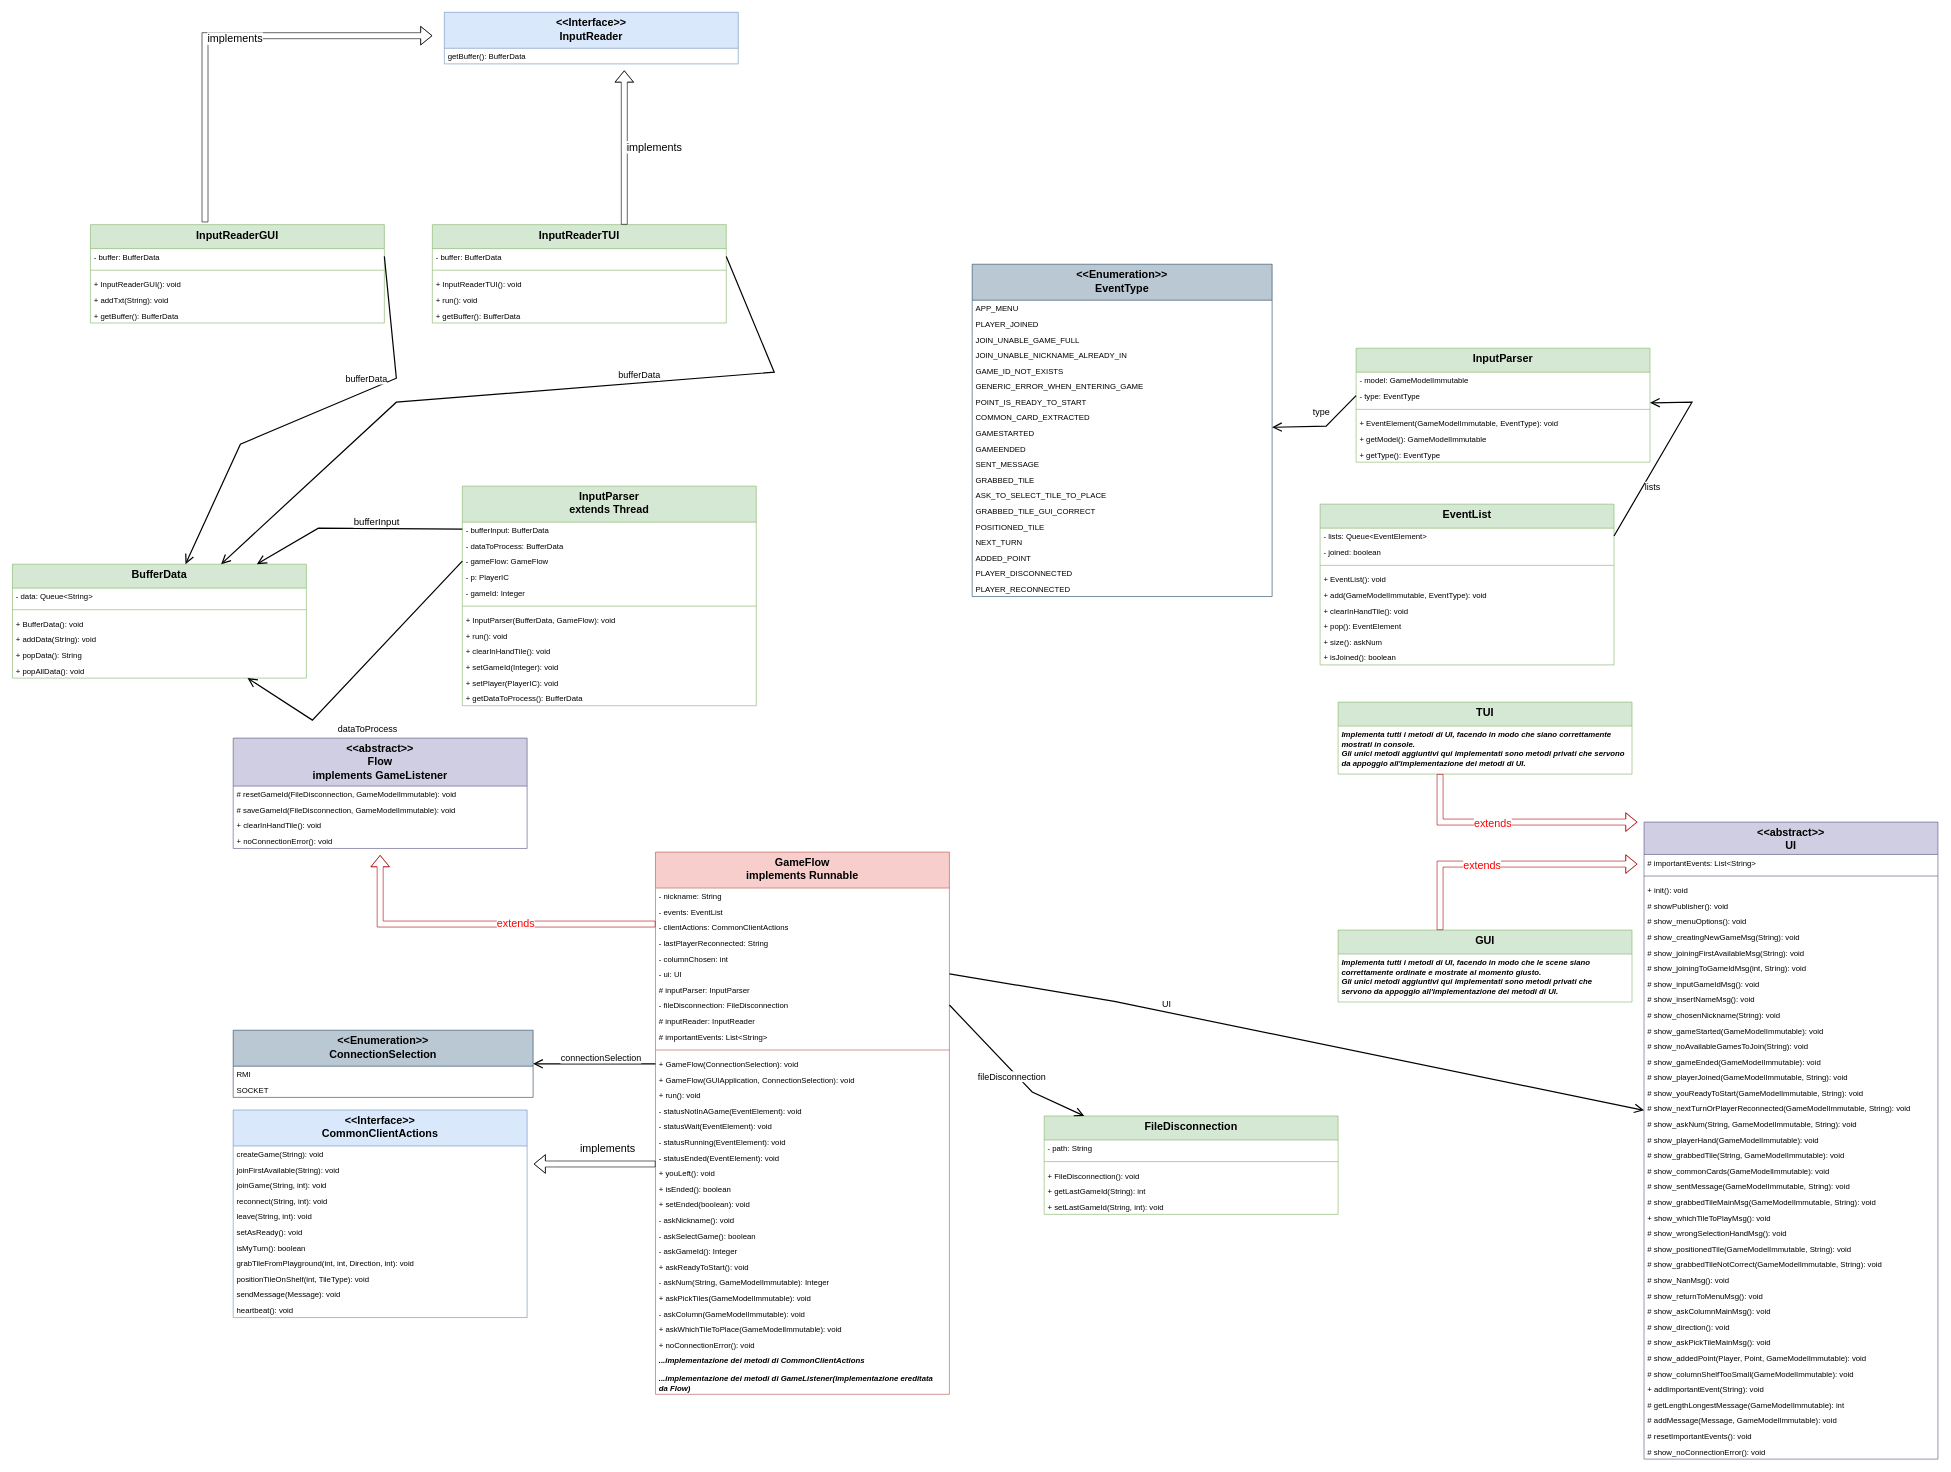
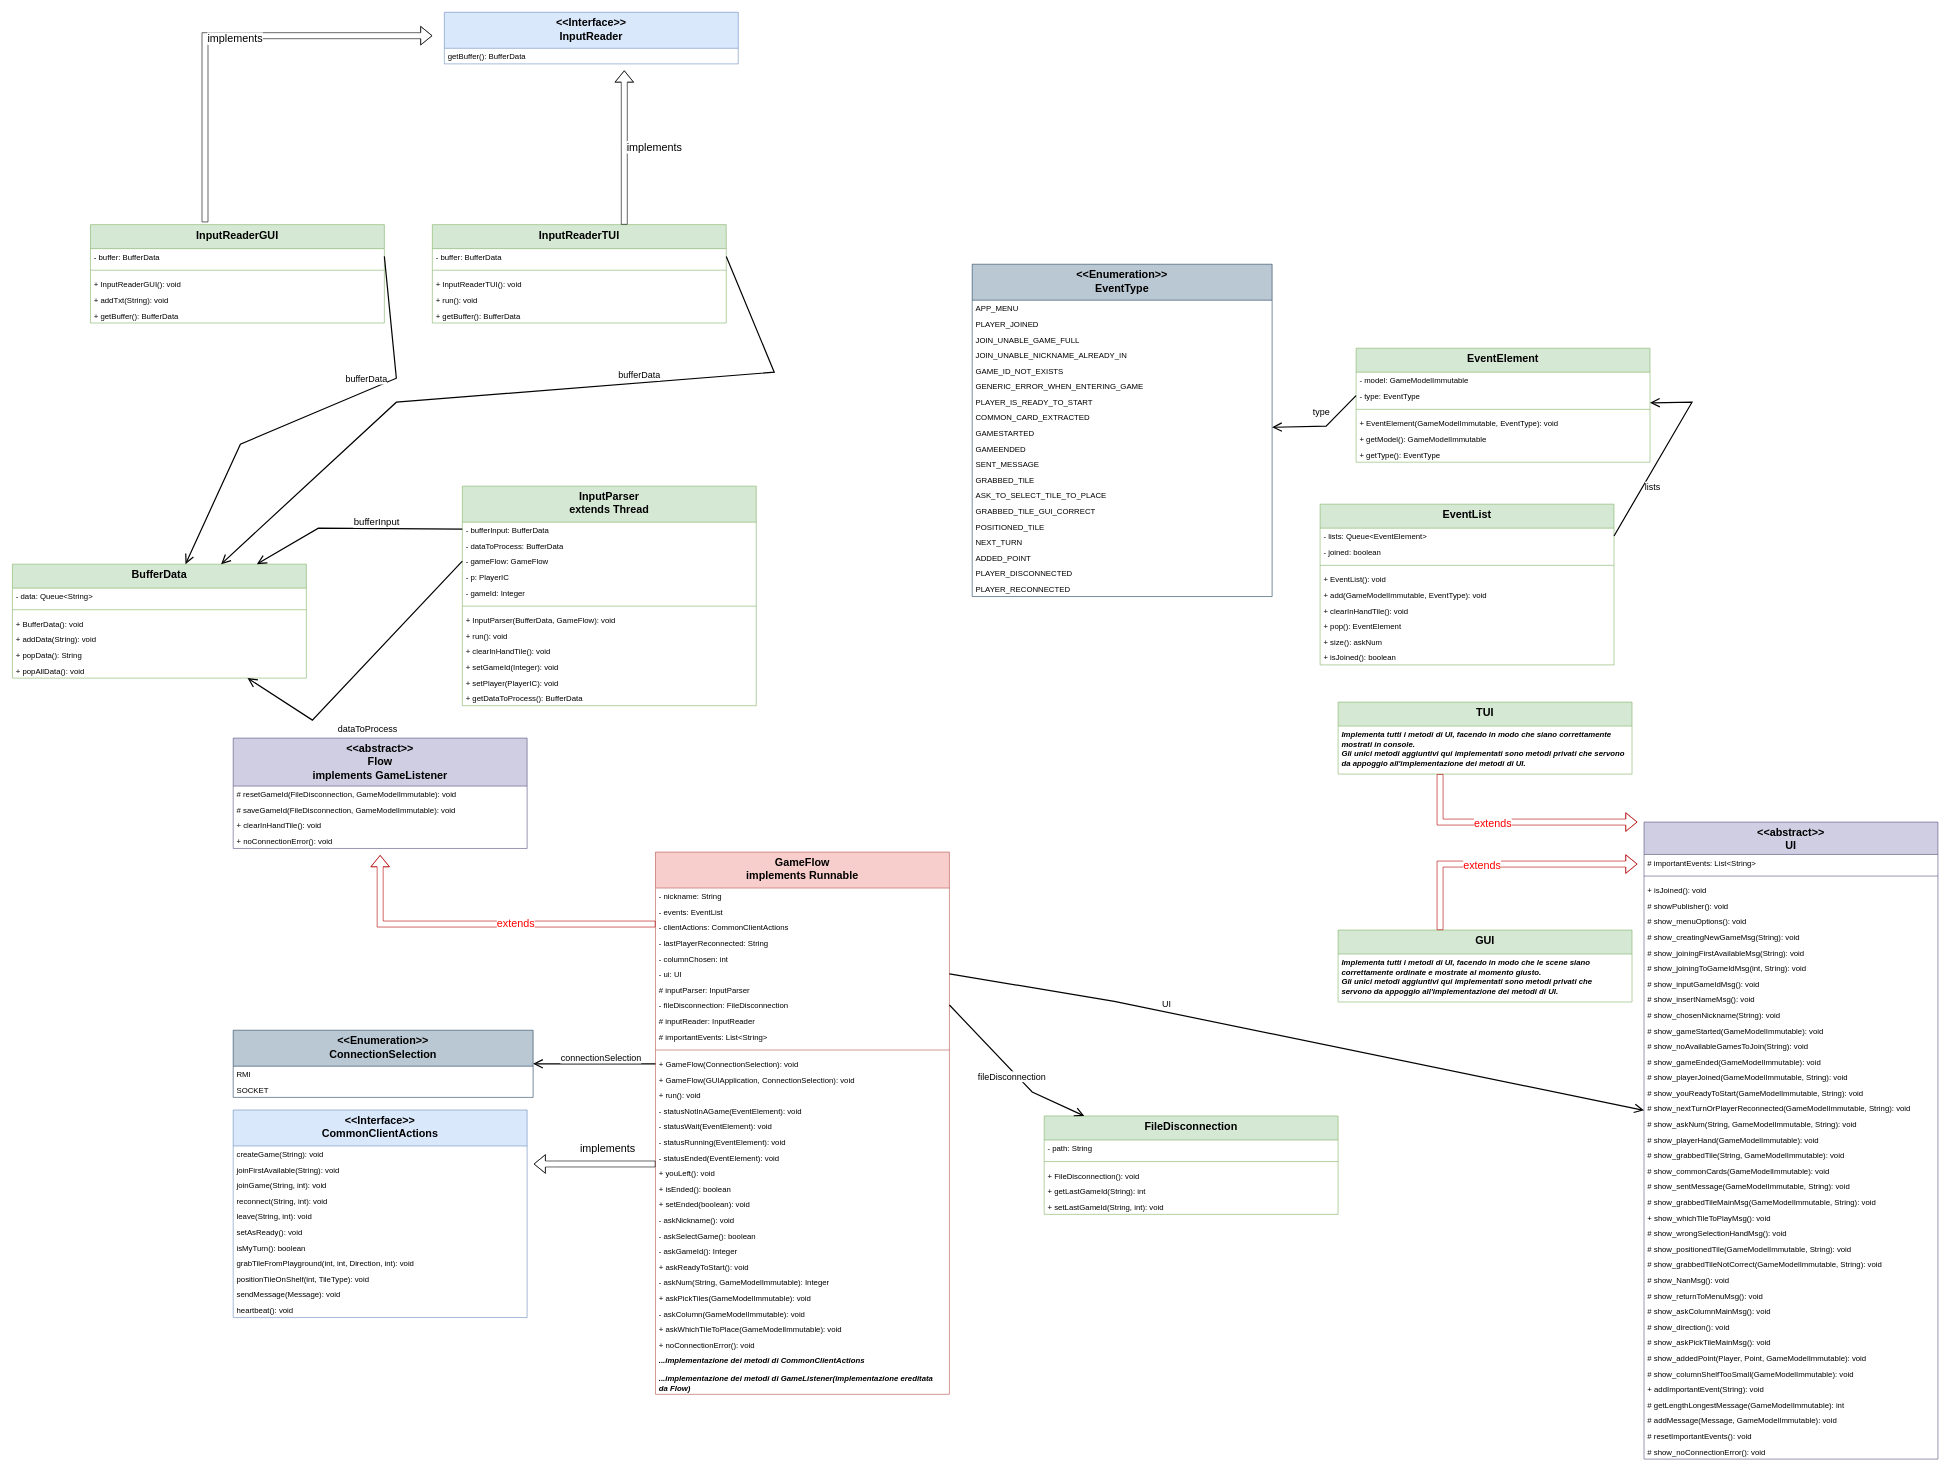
(1503, 359) -> (1503, 359)
(1026, 402) -> (1028, 402)
(1672, 891) -> (1681, 891)
